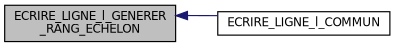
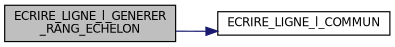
(203, 16) -> (191, 31)
